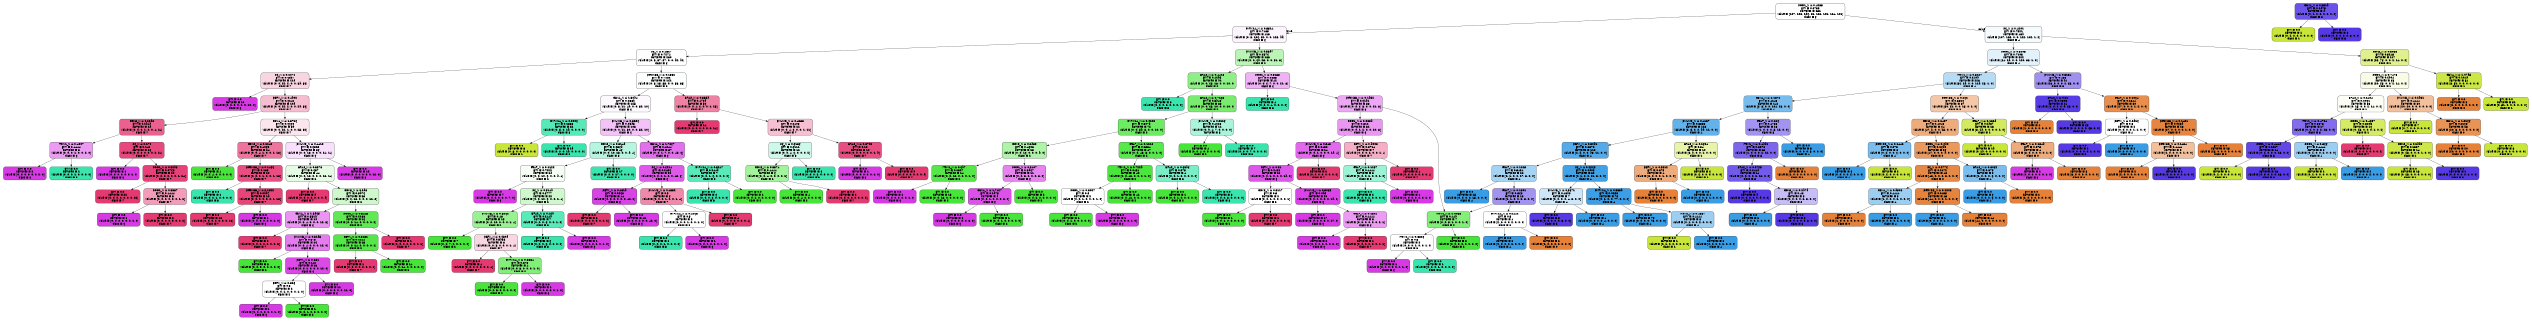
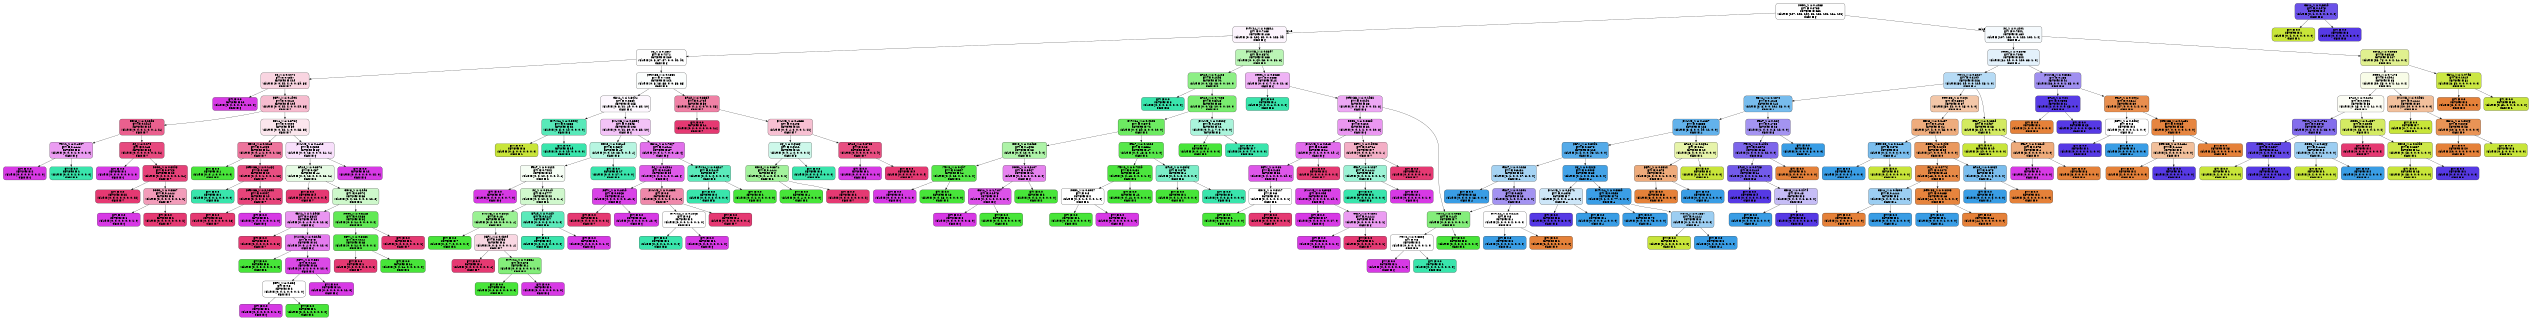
(1768, 110) -> (1768, 110)
(1969, 115) -> (1982, 102)
(1294, 184) -> none
